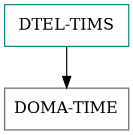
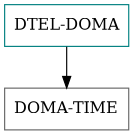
(67, 26) -> (67, 26)
